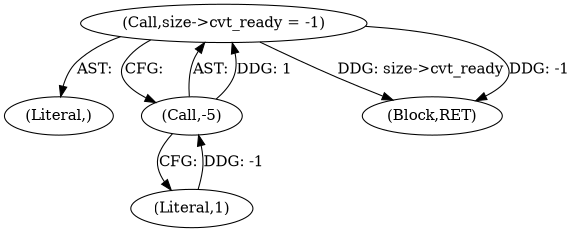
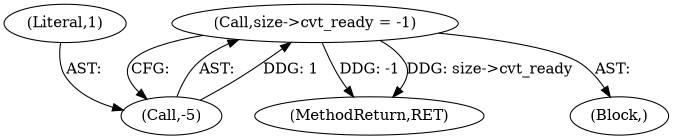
(59, 116) -> (619, 116)
(432, 116) -> (369, 116)
(158, 156) -> none
(234, 162) -> (86, 70)
